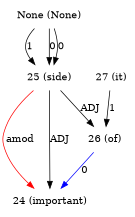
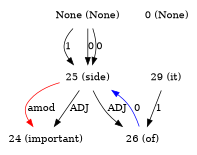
none -> (167, 16)
(111, 78) -> (166, 78)
(80, 168) -> (131, 109)
